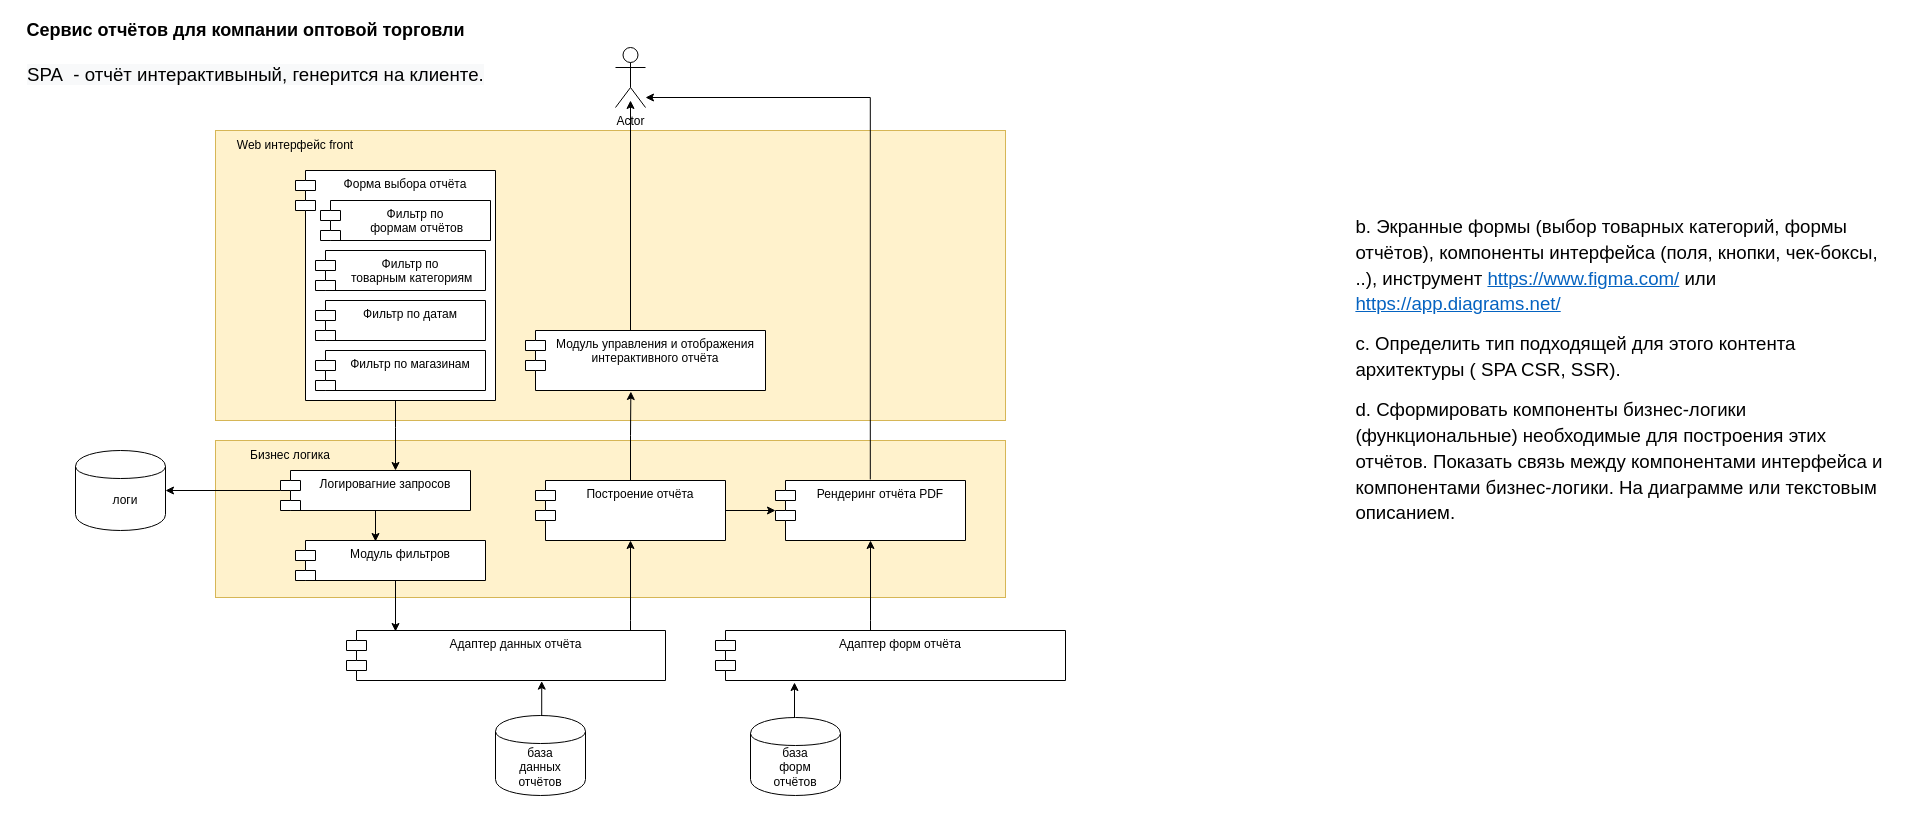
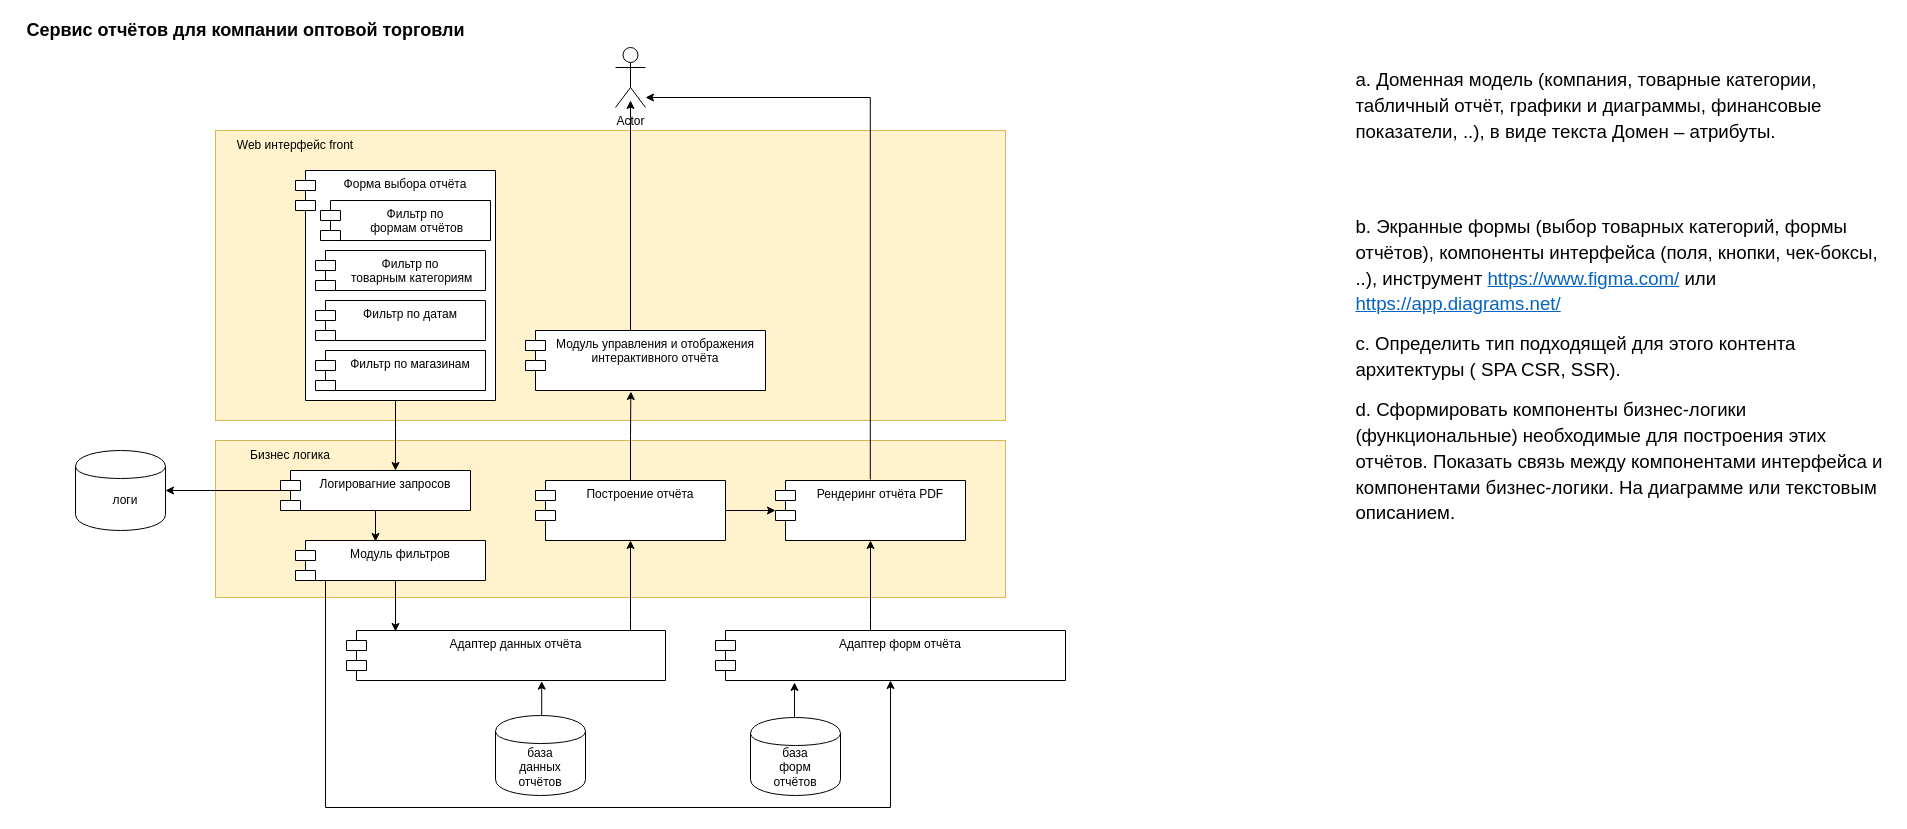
(286, 73) -> none
none -> (1606, 121)
none -> (555, 808)
